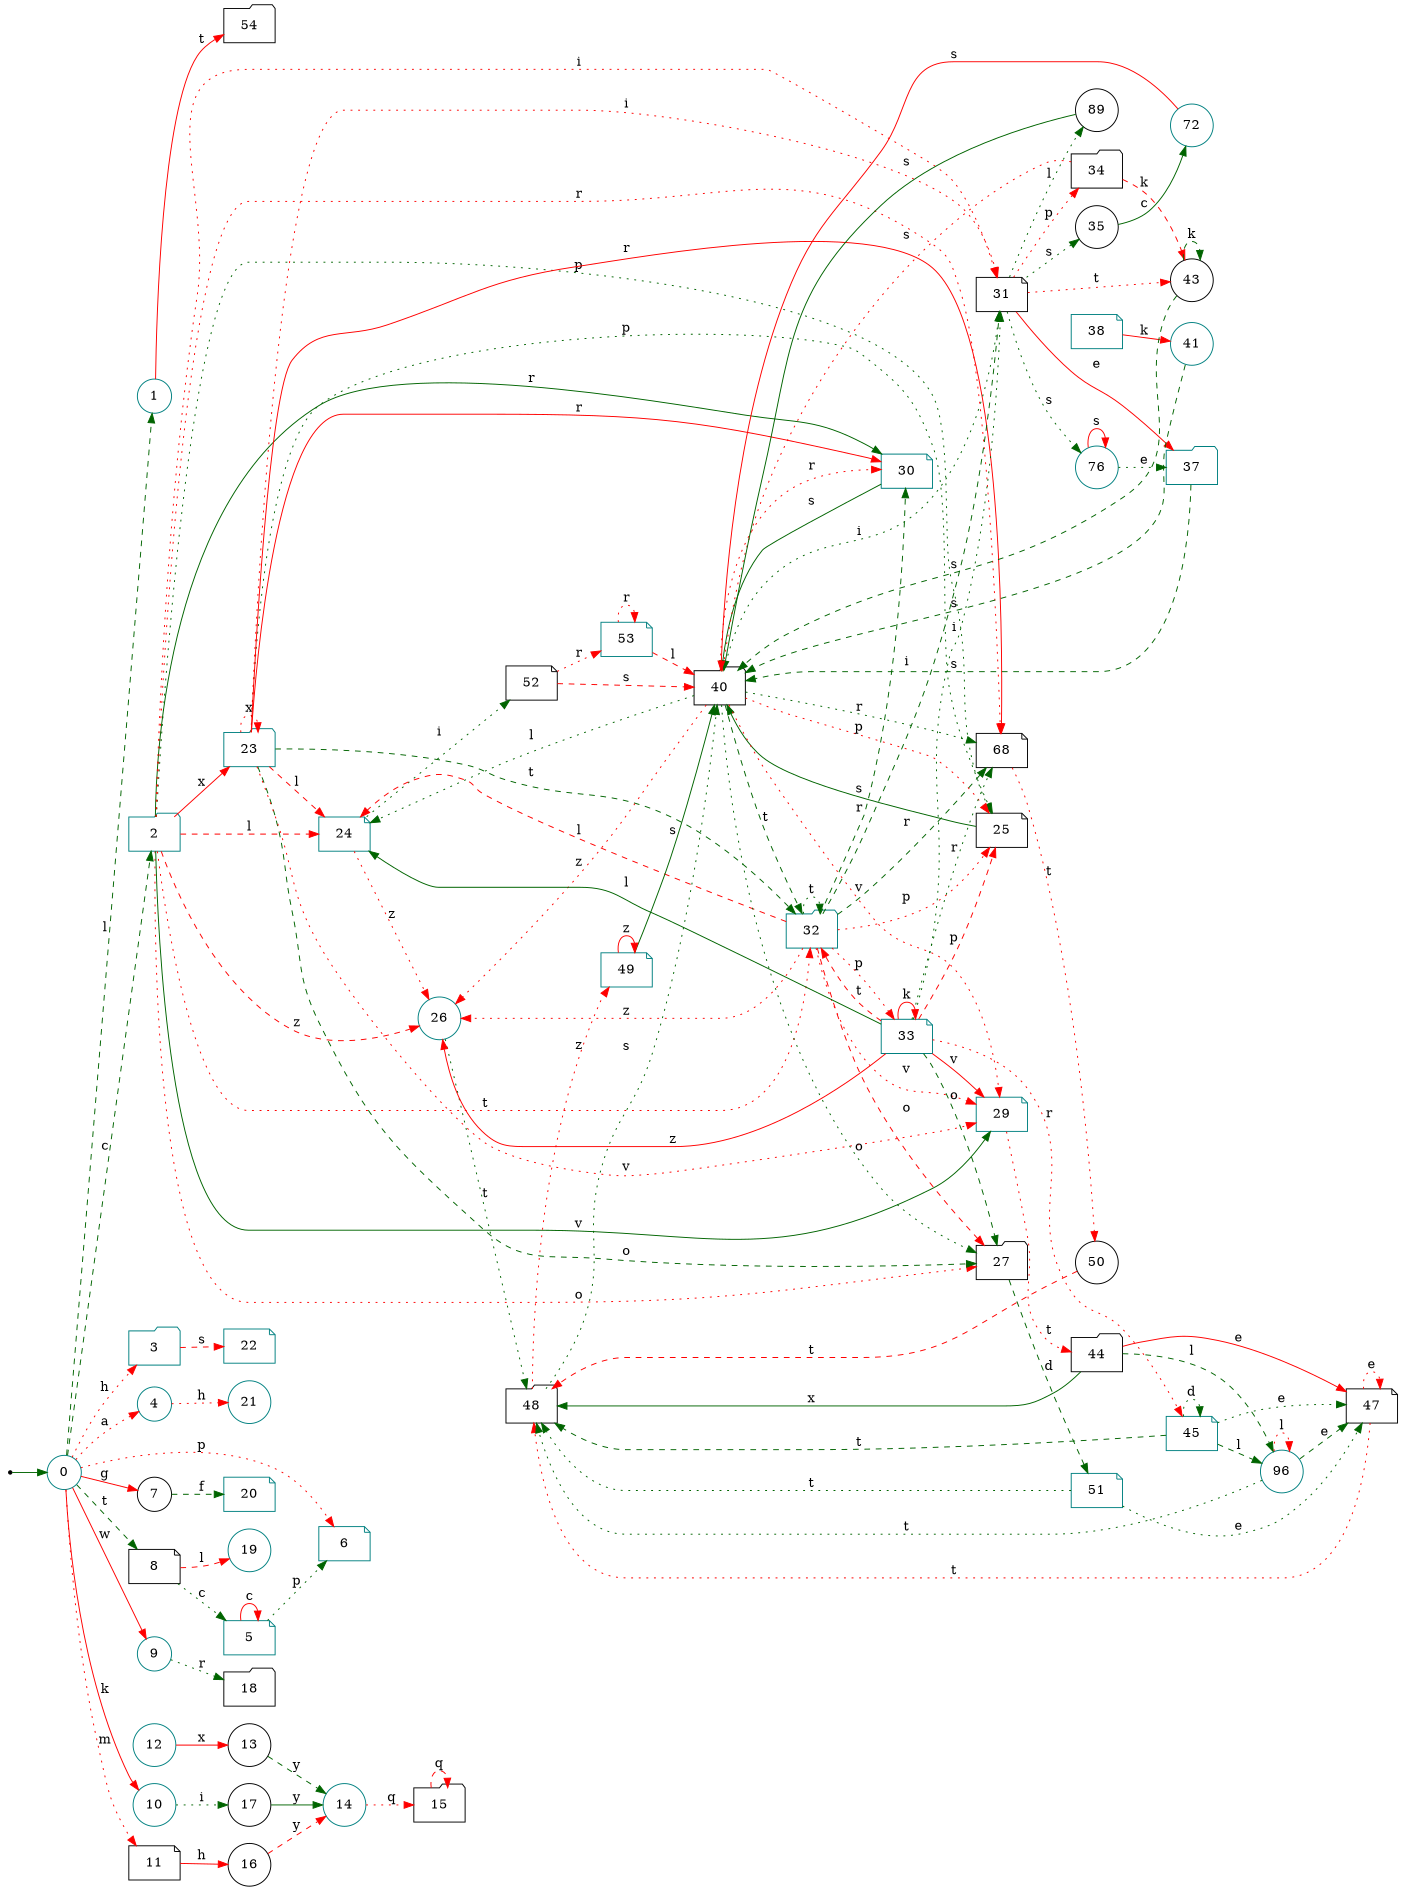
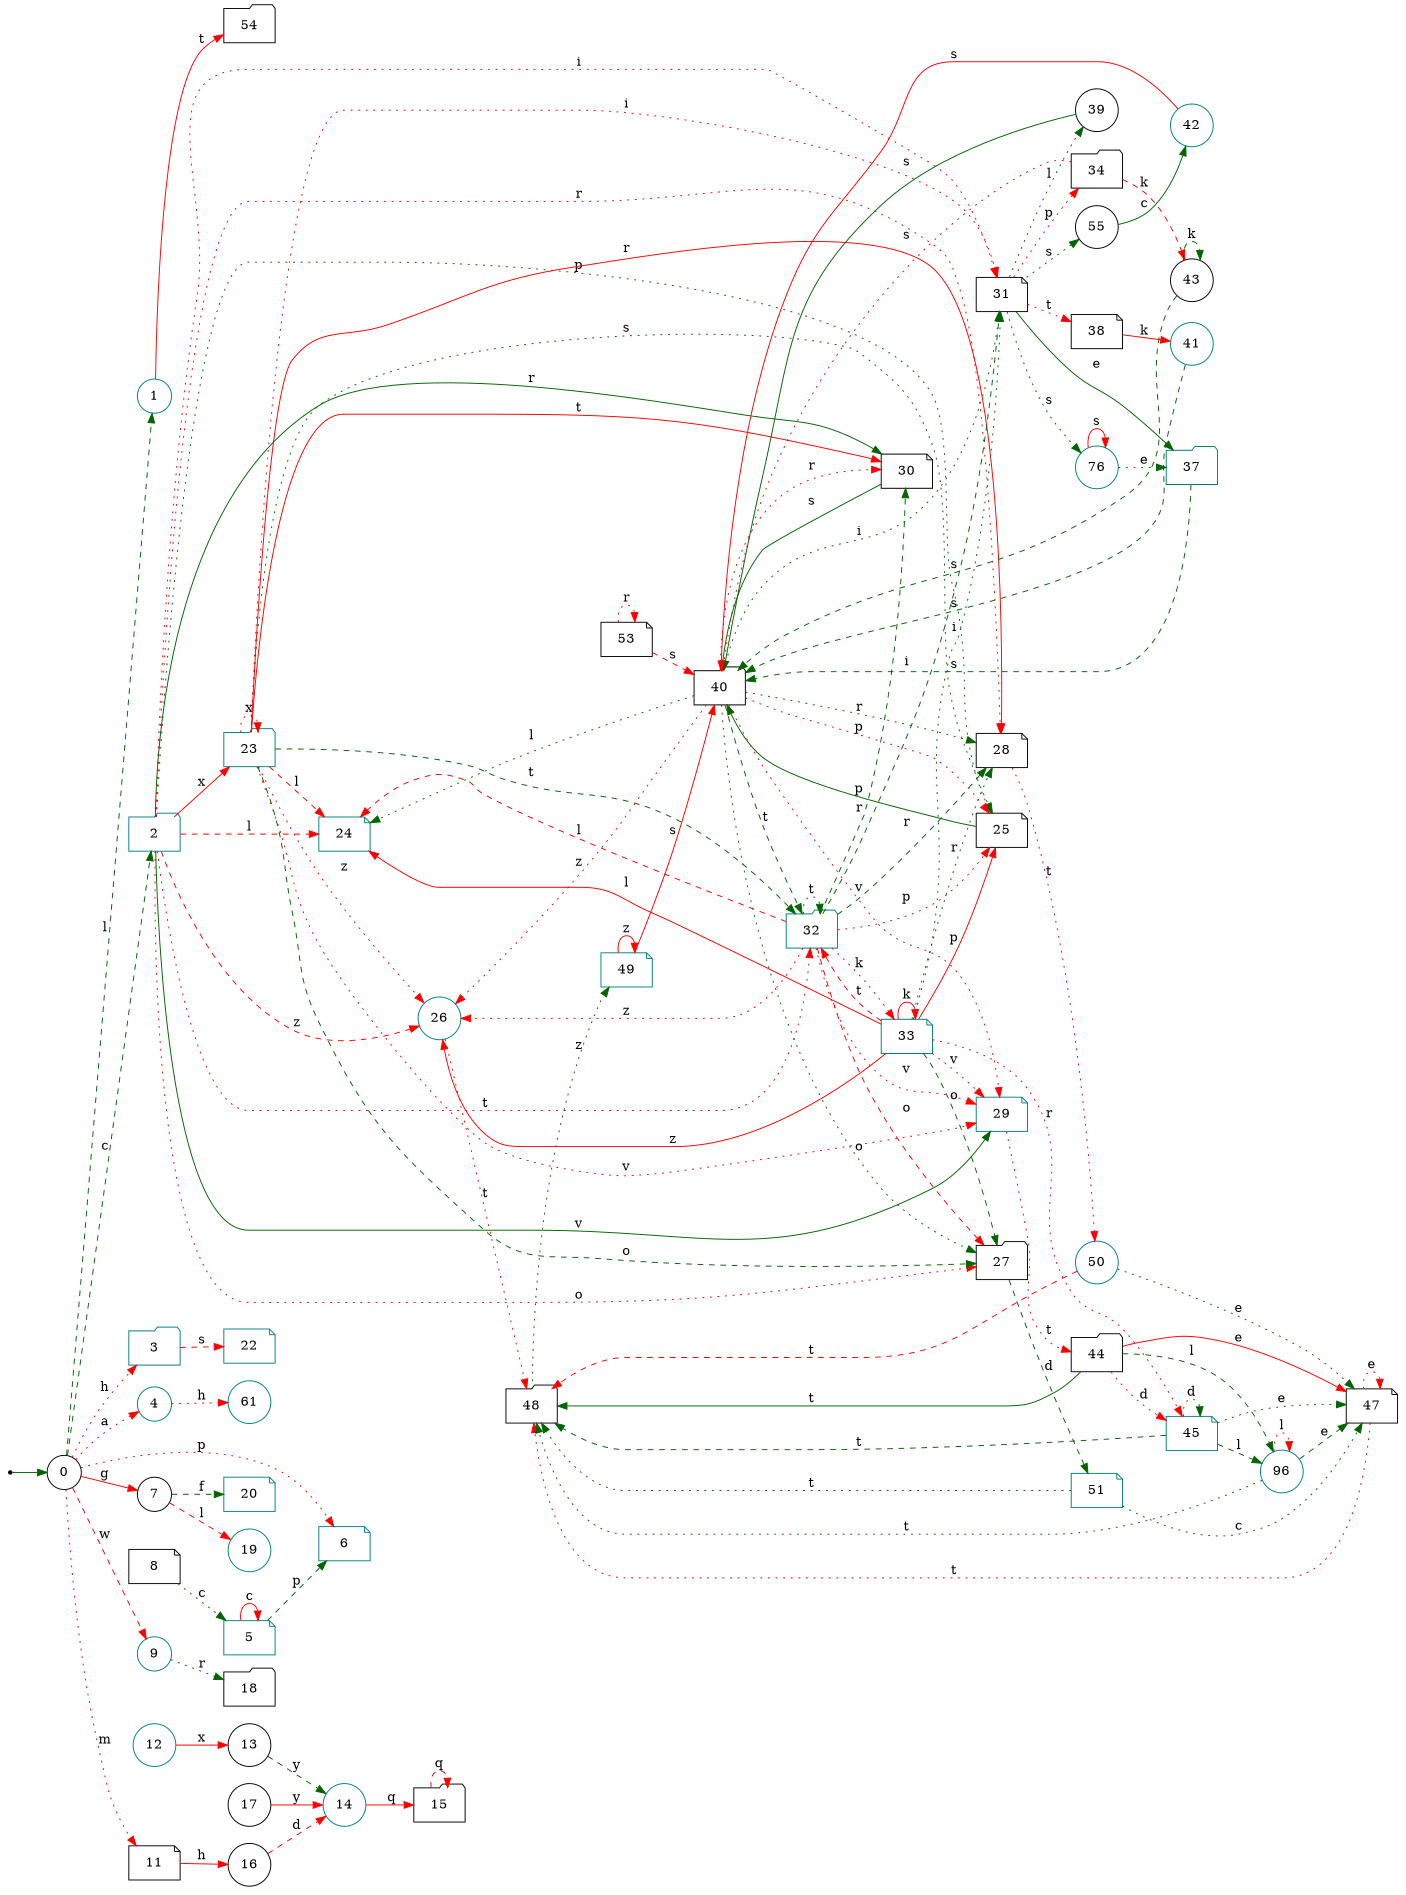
(1097, 110) -> (1097, 110)
(1192, 125) -> (1192, 125)
(1097, 227) -> (1097, 227)
(1094, 288) -> (1045, 311)
(627, 328) -> (627, 328)
(1097, 332) -> (1097, 332)
(1086, 383) -> (1086, 383)
(579, 408) -> (579, 408)
(907, 471) -> (907, 471)
(627, 639) -> (627, 639)
(673, 655) -> (673, 655)
(532, 683) -> none
(1002, 750) -> (1002, 750)
(859, 789) -> (859, 789)
(678, 835) -> (678, 835)
(637, 906) -> (637, 906)
(389, 921) -> (328, 888)
(961, 940) -> (961, 940)
(859, 964) -> (859, 964)
(650, 1060) -> none
(955, 1071) -> (955, 1071)
(549, 1188) -> (549, 1188)
(485, 1209) -> (485, 1209)
(1097, 1263) -> (1097, 1263)
none -> (1237, 1316)
none -> (1132, 1396)
(812, 1399) -> (812, 1399)
(249, 1402) -> (249, 1402)
(64, 1472) -> (64, 1472)
(104, 1513) -> none
(1239, 1526) -> (1239, 1526)
(107, 1559) -> (107, 1559)
(200, 1567) -> (196, 1519)
(293, 1594) -> (293, 1594)
(154, 1805) -> none
(292, 1805) -> (292, 1805)
(385, 1805) -> (385, 1805)
(297, 1825) -> (297, 1825)
